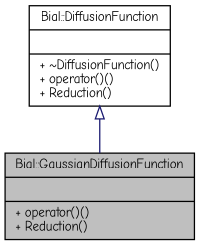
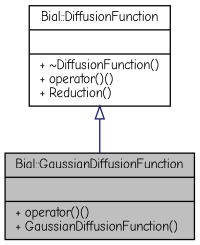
(52, 227) -> (97, 227)
